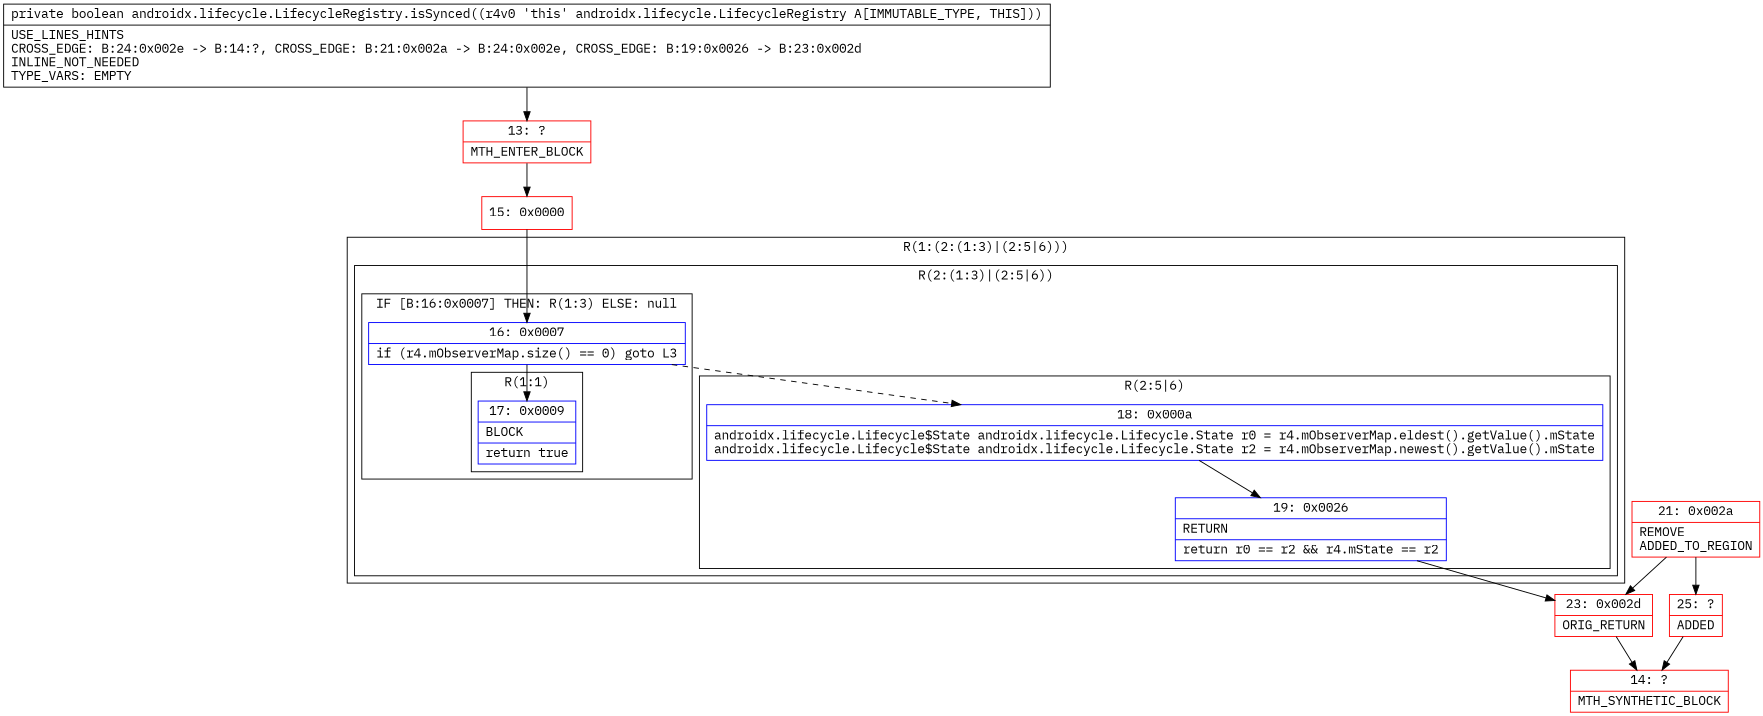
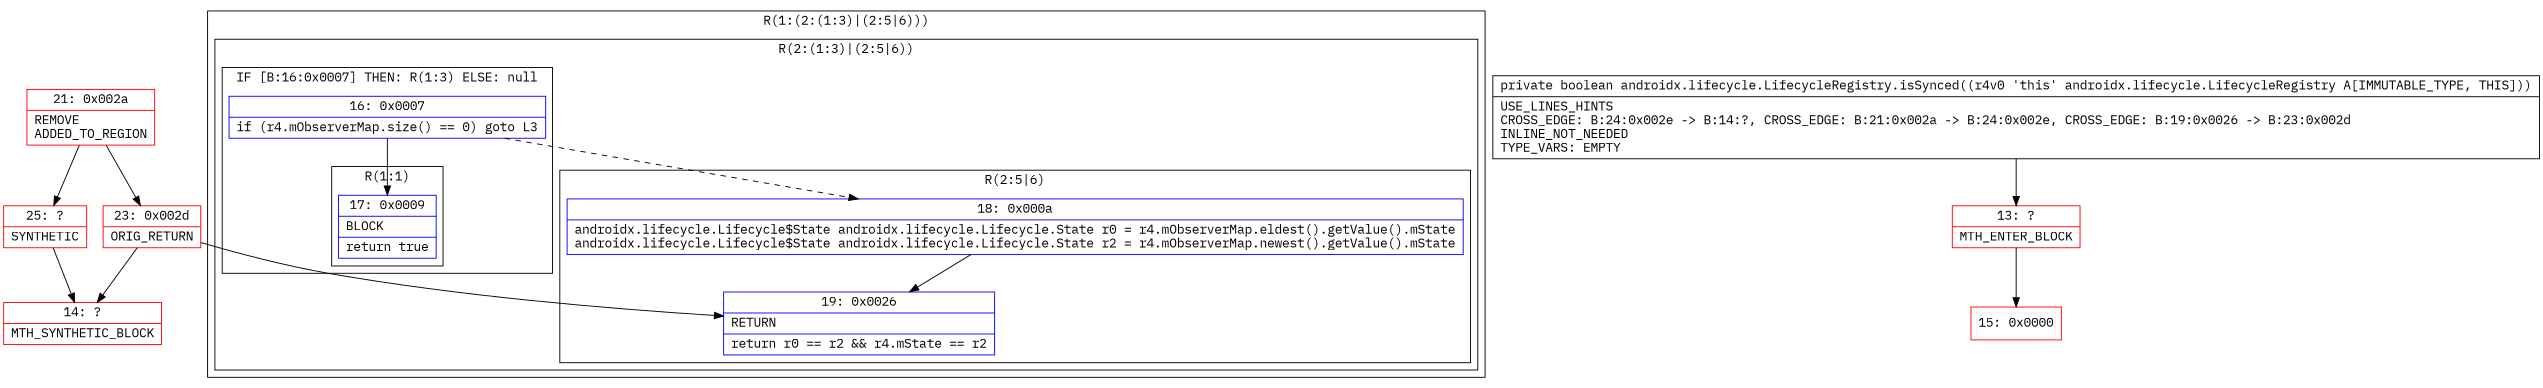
(527, 271) -> none
(1514, 589) -> (456, 292)
(1696, 626) -> (45, 237)
